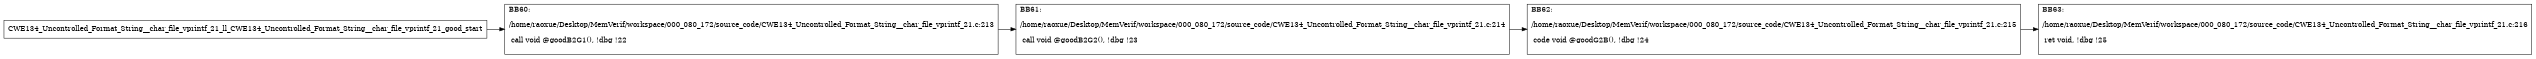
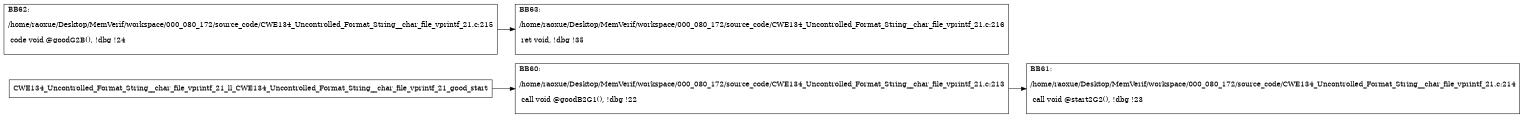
(1516, 29) -> none
(1079, 40) -> (1087, 100)
(2075, 40) -> (552, 40)
